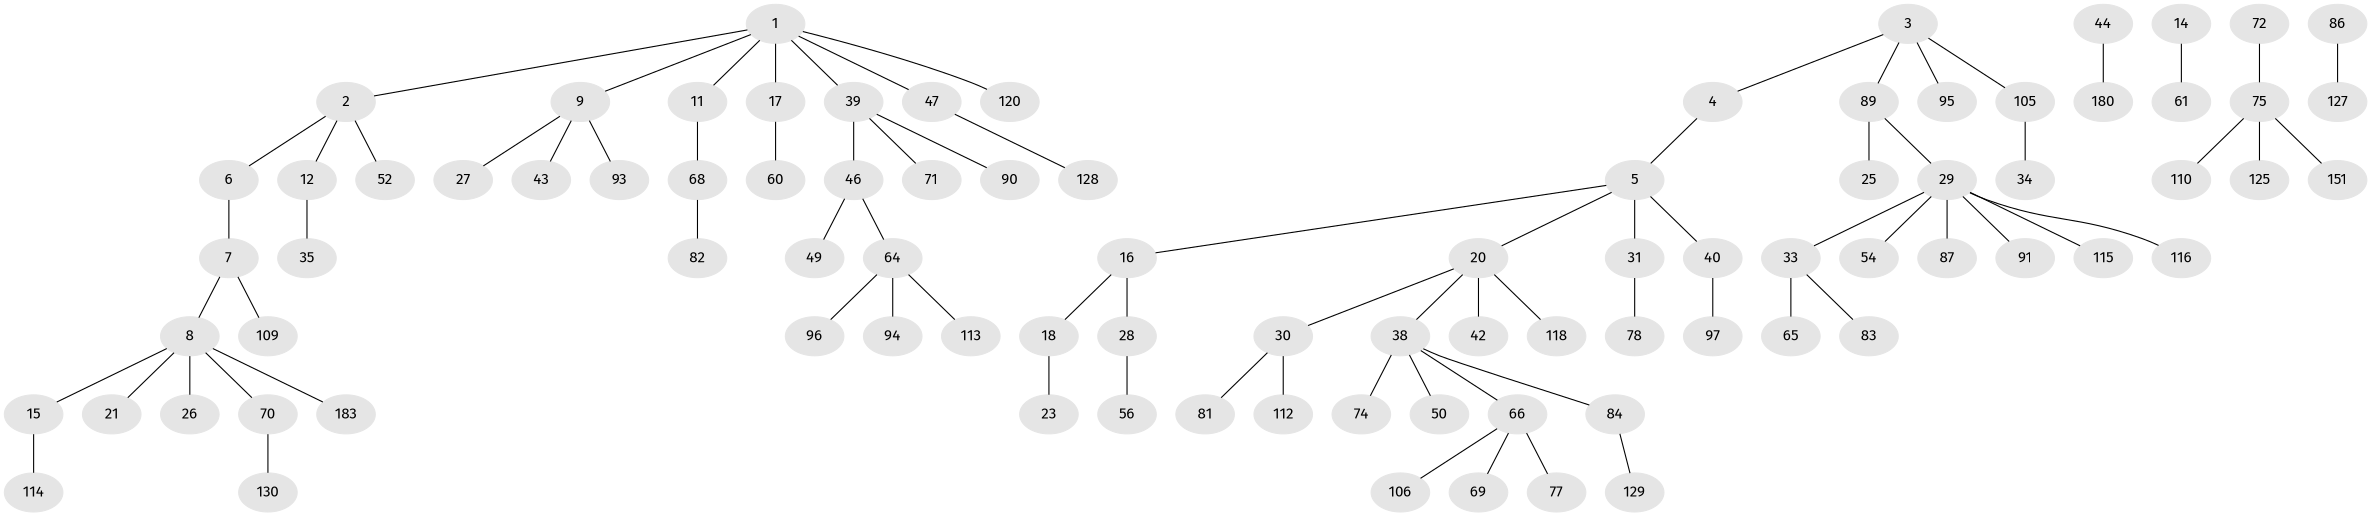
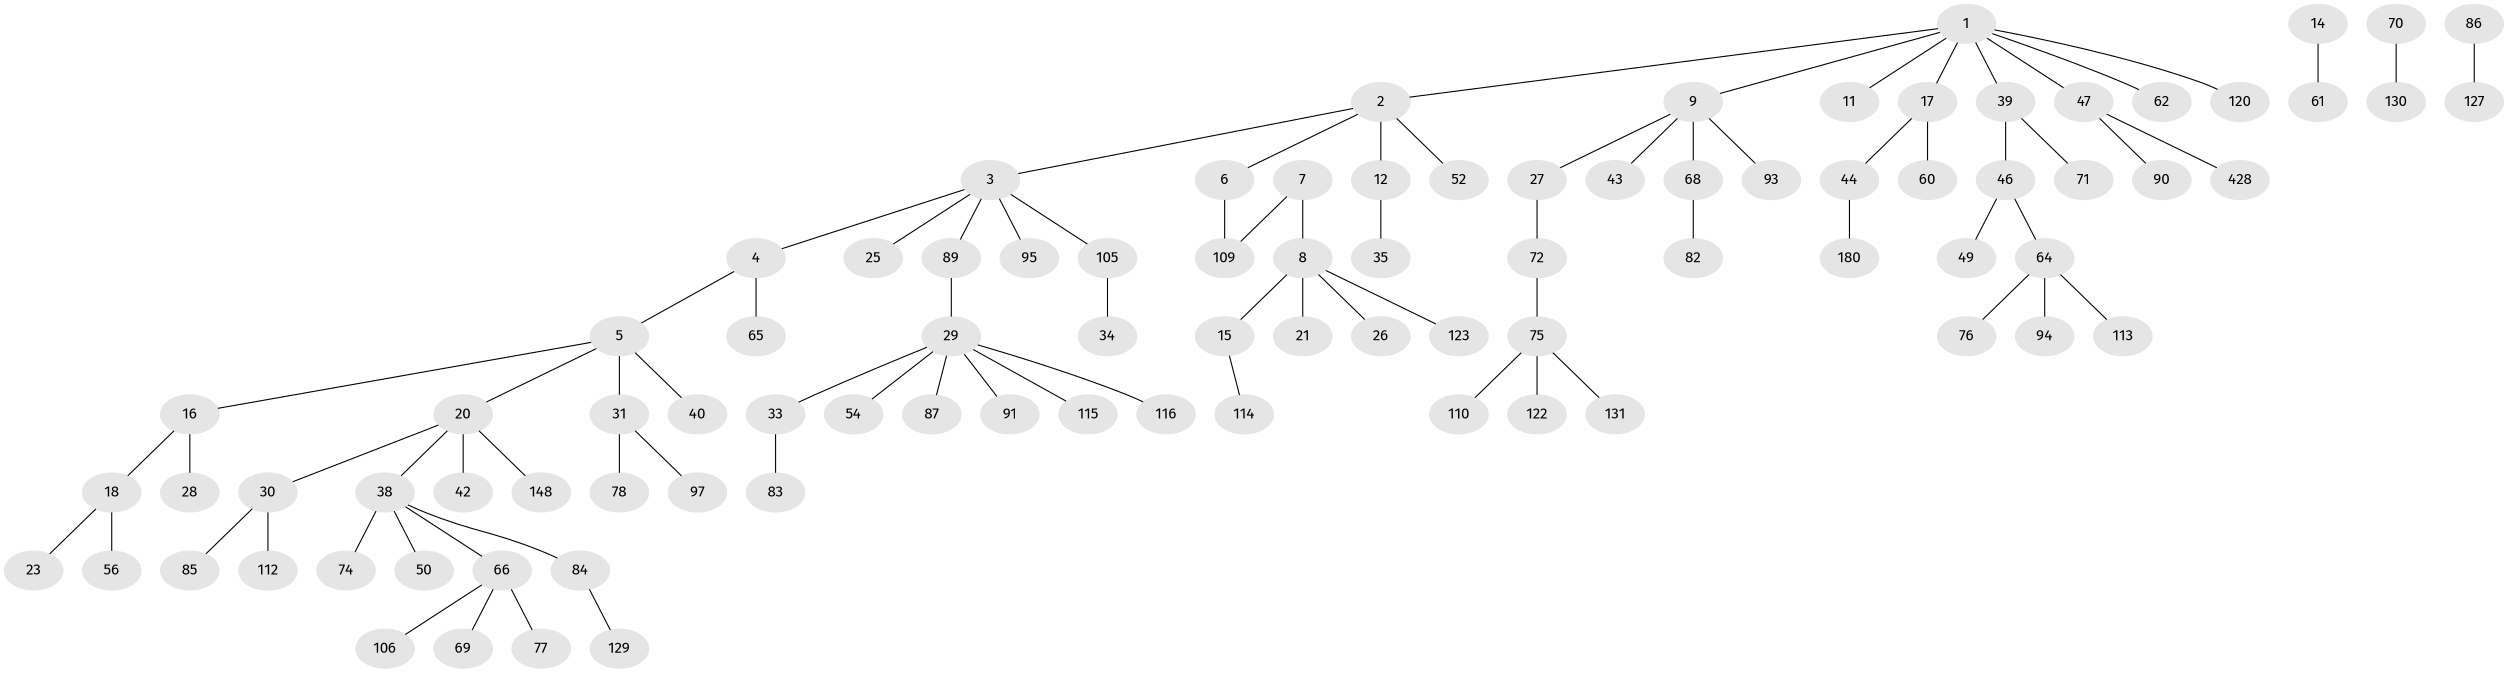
none -> (2162, 102)
(697, 141) -> (1693, 141)
(932, 141) -> (2123, 141)
none -> (1186, 141)
(1869, 141) -> (932, 219)
none -> (1889, 141)
(1088, 180) -> (2240, 180)
(2259, 180) -> (1537, 414)
(2338, 180) -> (1615, 414)
(229, 219) -> (1225, 219)
none -> (1537, 219)
(1713, 297) -> (658, 453)
(1791, 297) -> (756, 297)
(815, 336) -> (1967, 336)
(1557, 336) -> (541, 492)
(229, 375) -> none
(1127, 375) -> (112, 532)
(346, 414) -> (1459, 336)
(1205, 414) -> (190, 571)
